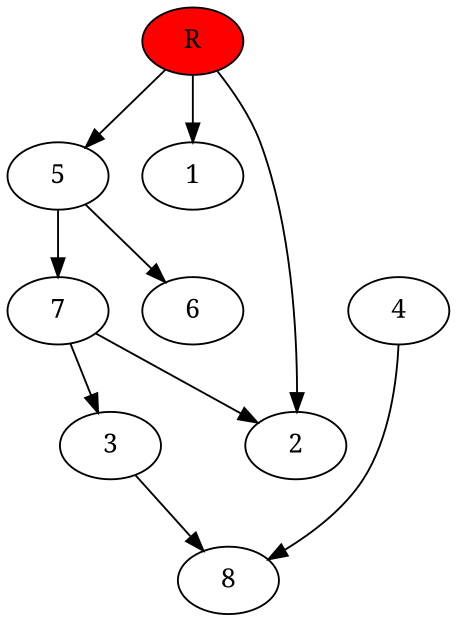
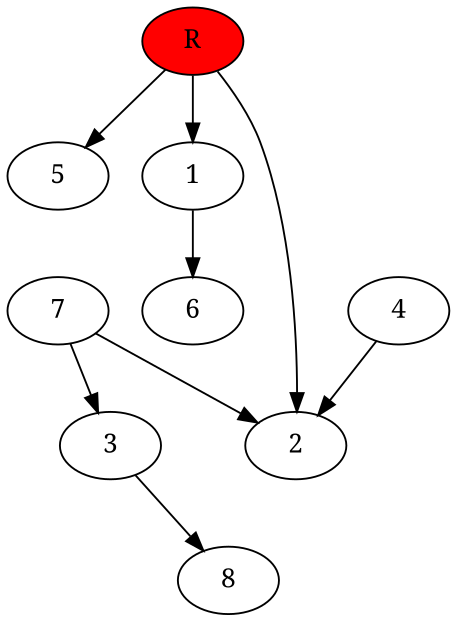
(58, 234) -> none
(119, 237) -> (193, 234)
(372, 464) -> (353, 371)
